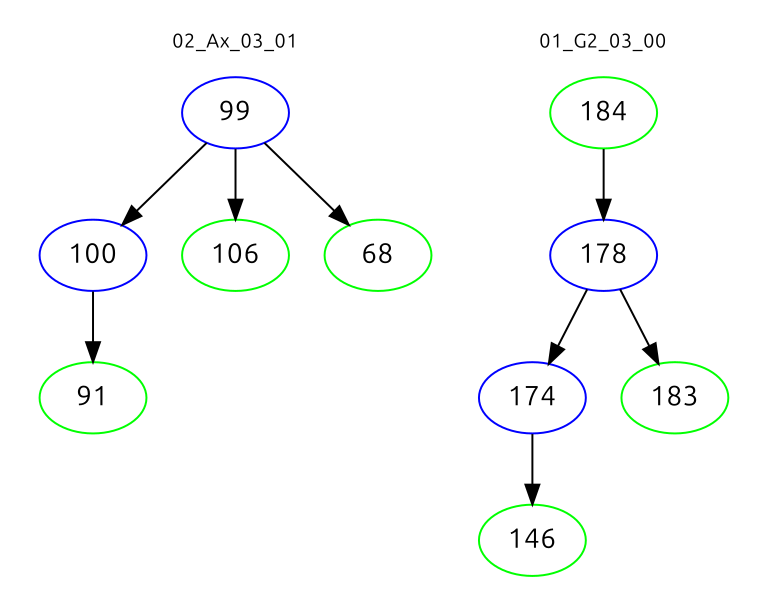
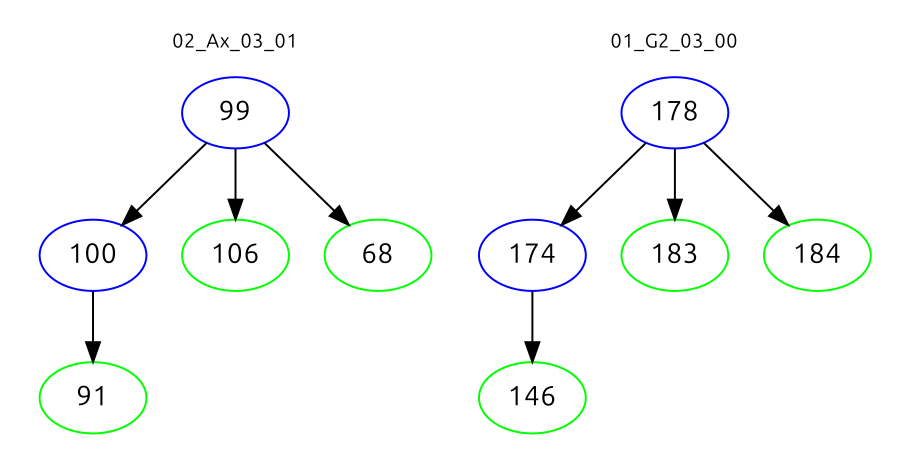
(604, 174) -> (739, 177)
